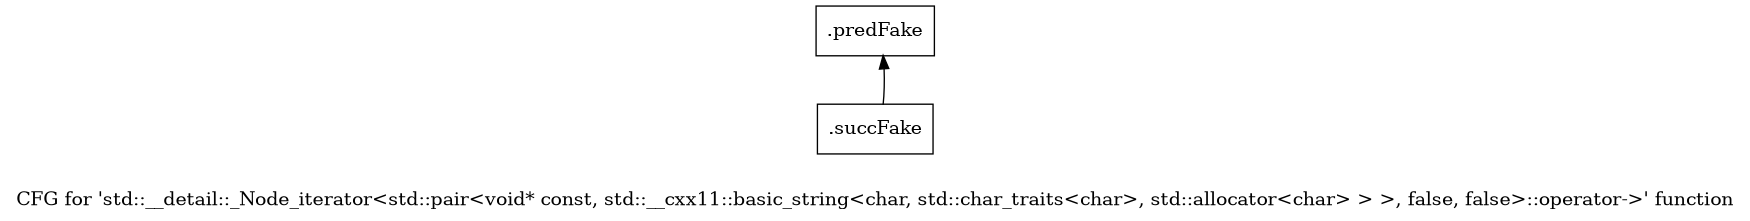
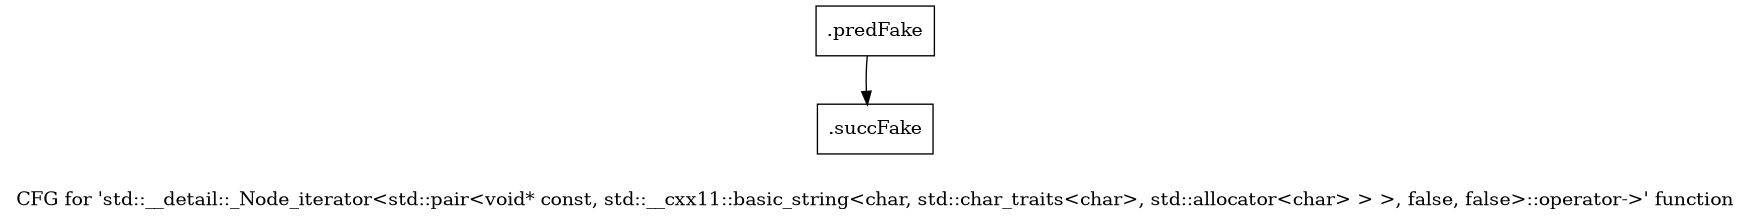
(884, 87) -> (866, 73)
